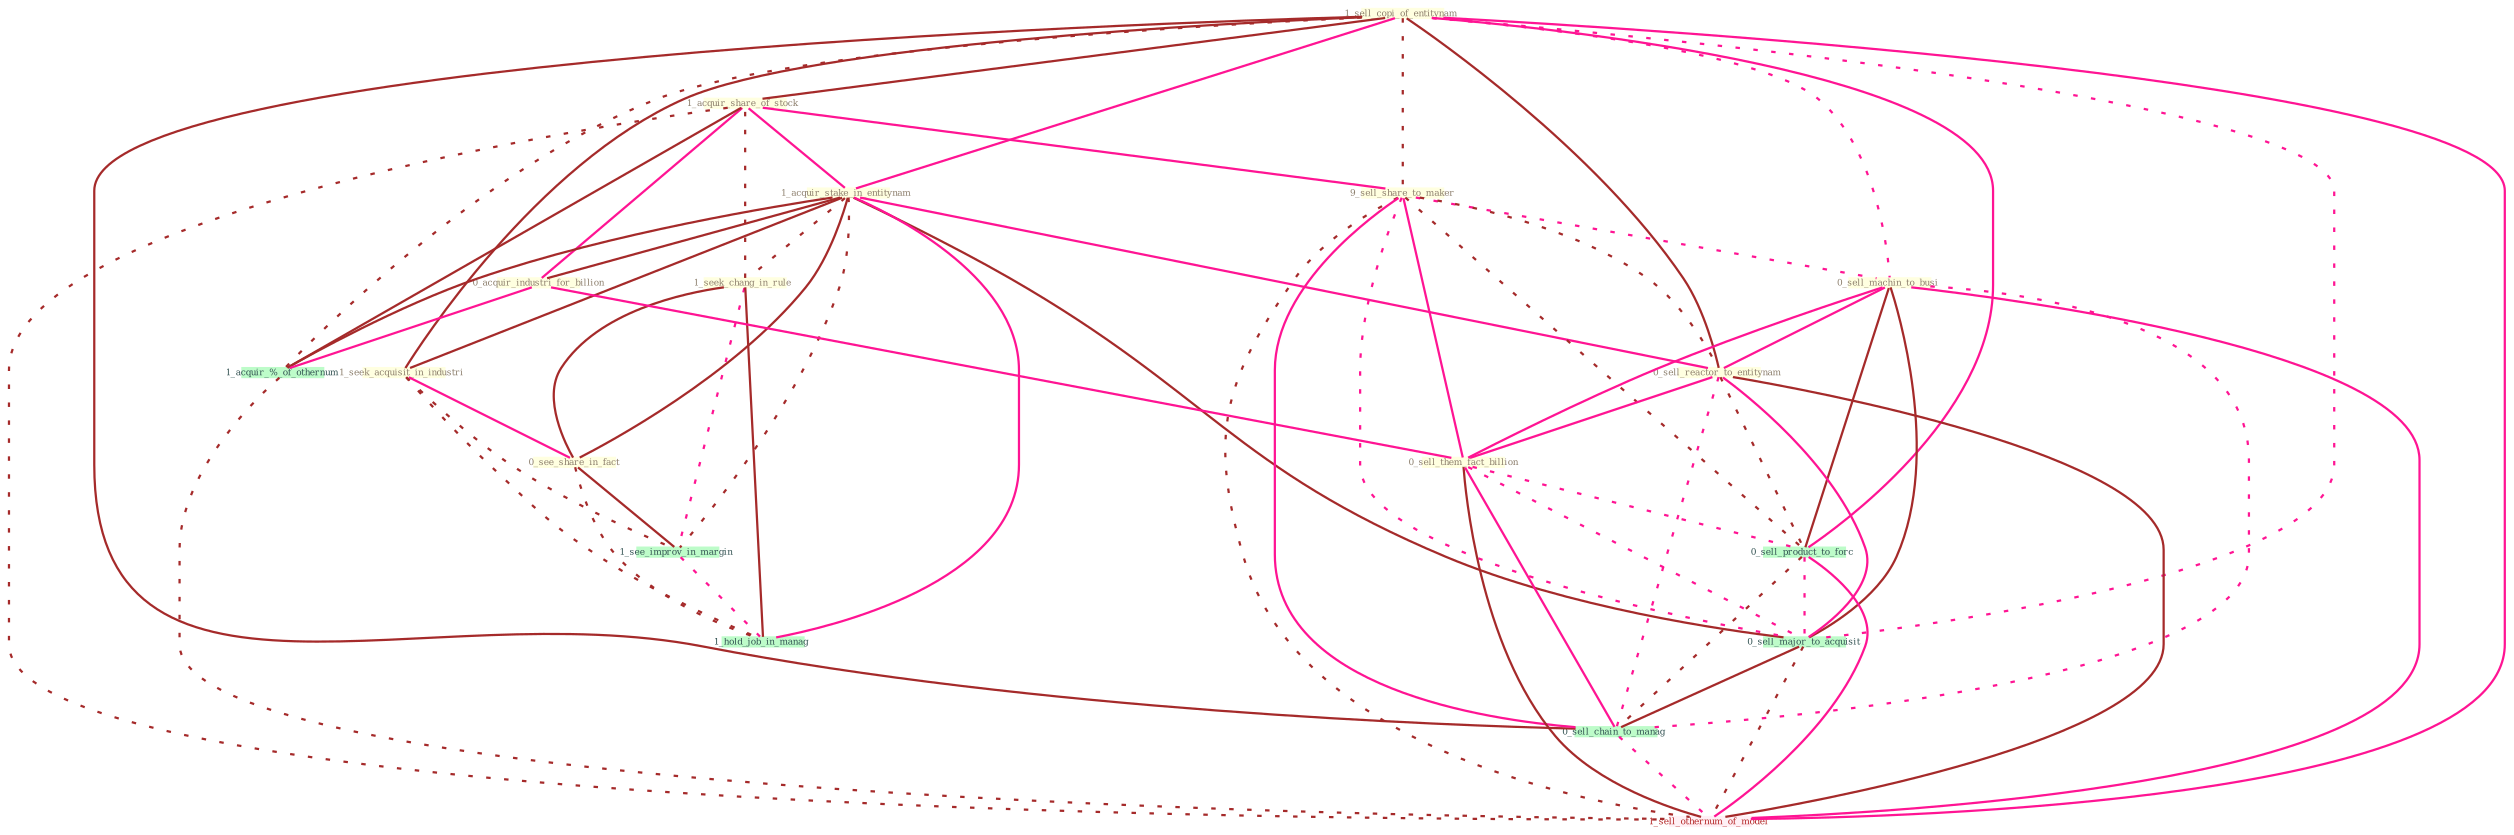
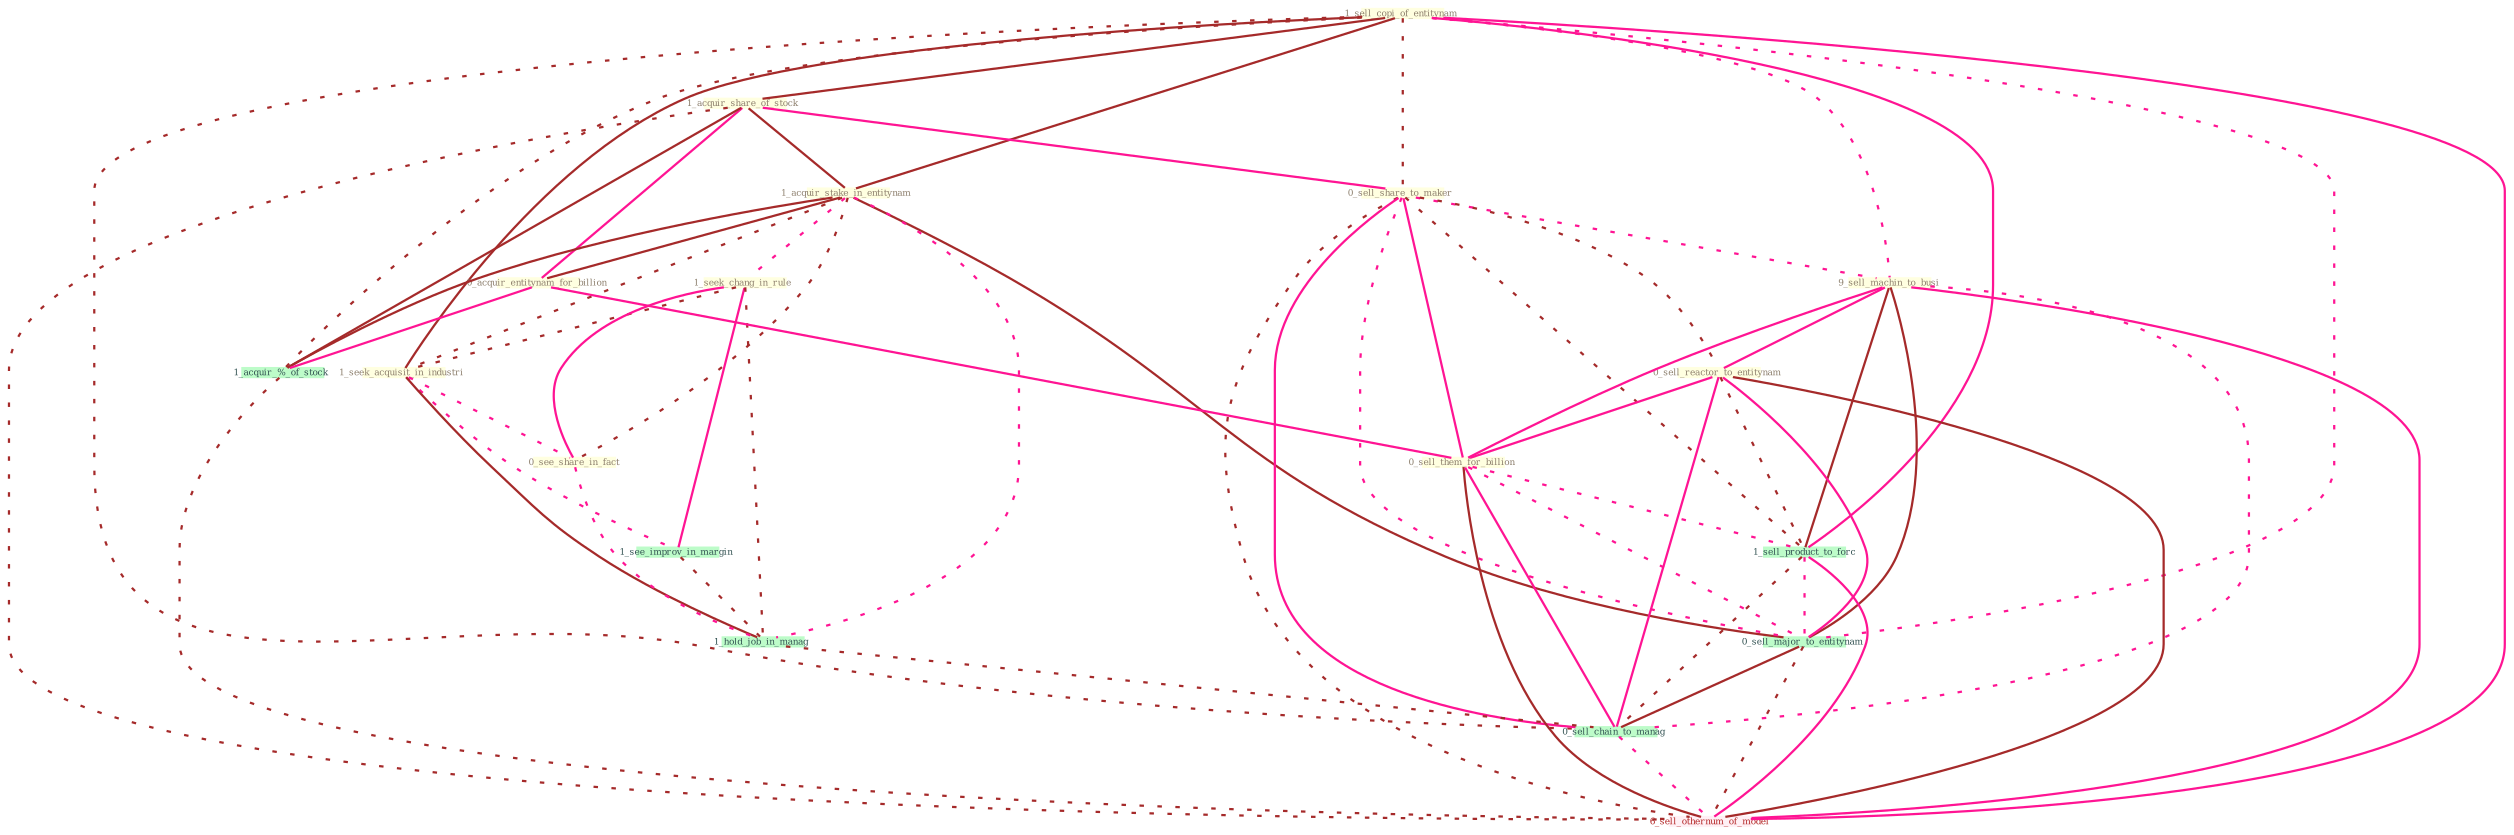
(1125, 103) -> (1125, 103)
(797, 148) -> (797, 148)
(1591, 170) -> none
(745, 193) -> (575, 328)
(1403, 193) -> (1403, 193)
(797, 238) -> (797, 238)
(1263, 279) -> none
(539, 283) -> (539, 283)
(626, 283) -> (626, 283)
(1890, 283) -> (1890, 283)
(593, 335) -> (588, 340)
(283, 373) -> (283, 373)
(702, 382) -> (702, 382)
(794, 385) -> none
(489, 418) -> (489, 418)
(711, 418) -> (711, 418)
(1019, 452) -> (1019, 452)
(1463, 462) -> (1463, 462)
(96, 475) -> (96, 475)
(530, 477) -> (530, 477)
(755, 480) -> (754, 462)
(626, 507) -> none
(564, 532) -> (564, 532)
(608, 545) -> (608, 545)
(1668, 552) -> (1668, 552)
(1805, 552) -> (1805, 552)
(720, 597) -> (720, 597)
(1805, 642) -> (1805, 642)
none -> (1190, 687)
(1710, 821) -> (1710, 821)
